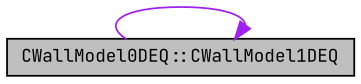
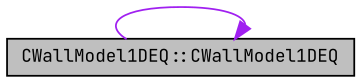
(181, 57) -> (181, 57)
